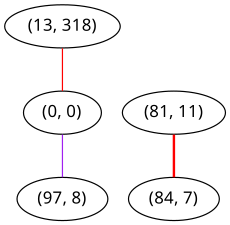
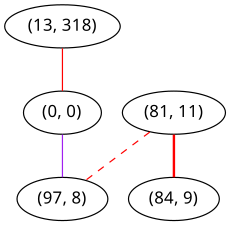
none -> (118, 156)
(174, 199) -> (174, 199)
